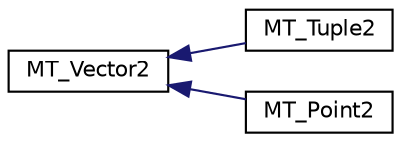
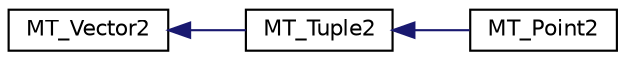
(218, 94) -> (442, 30)
